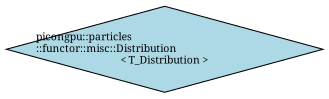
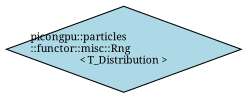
(165, 49) -> (124, 49)
